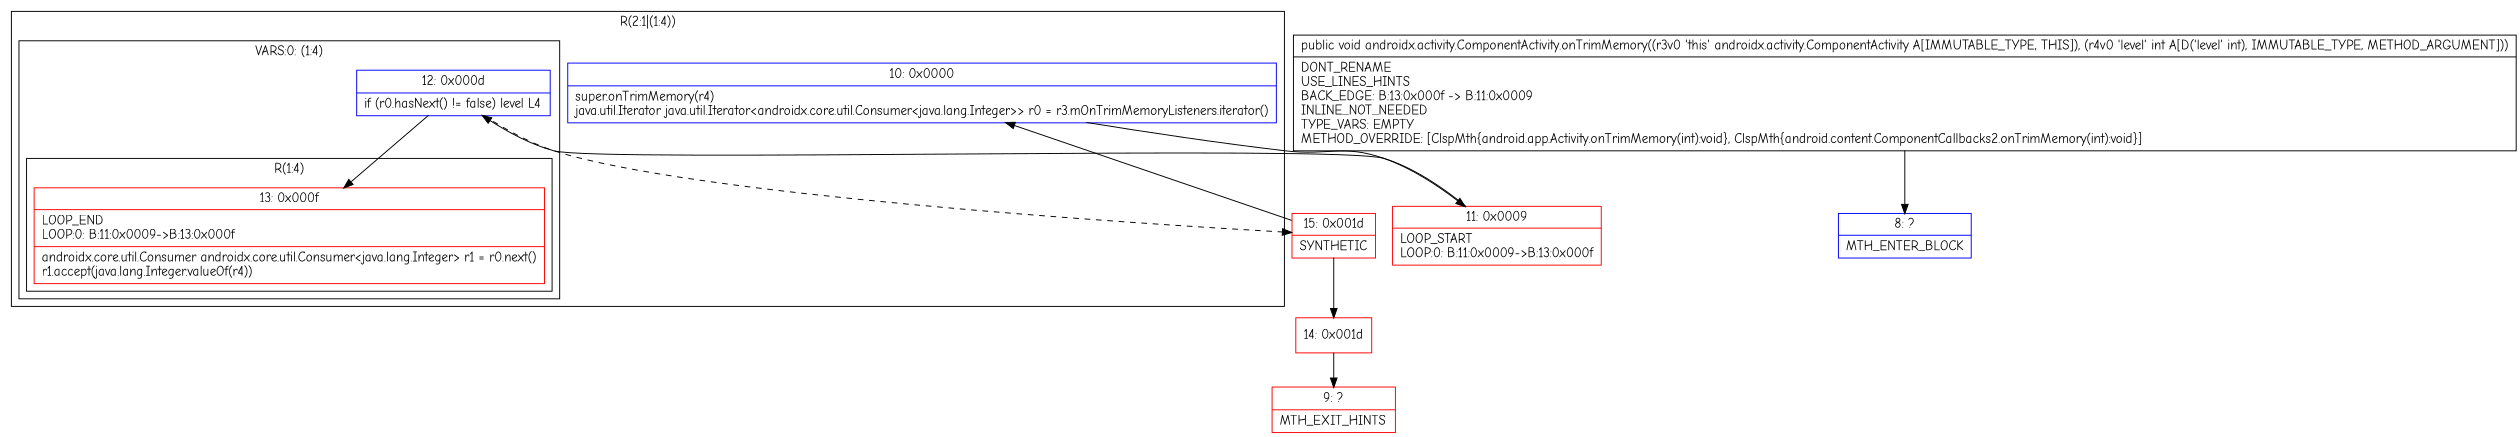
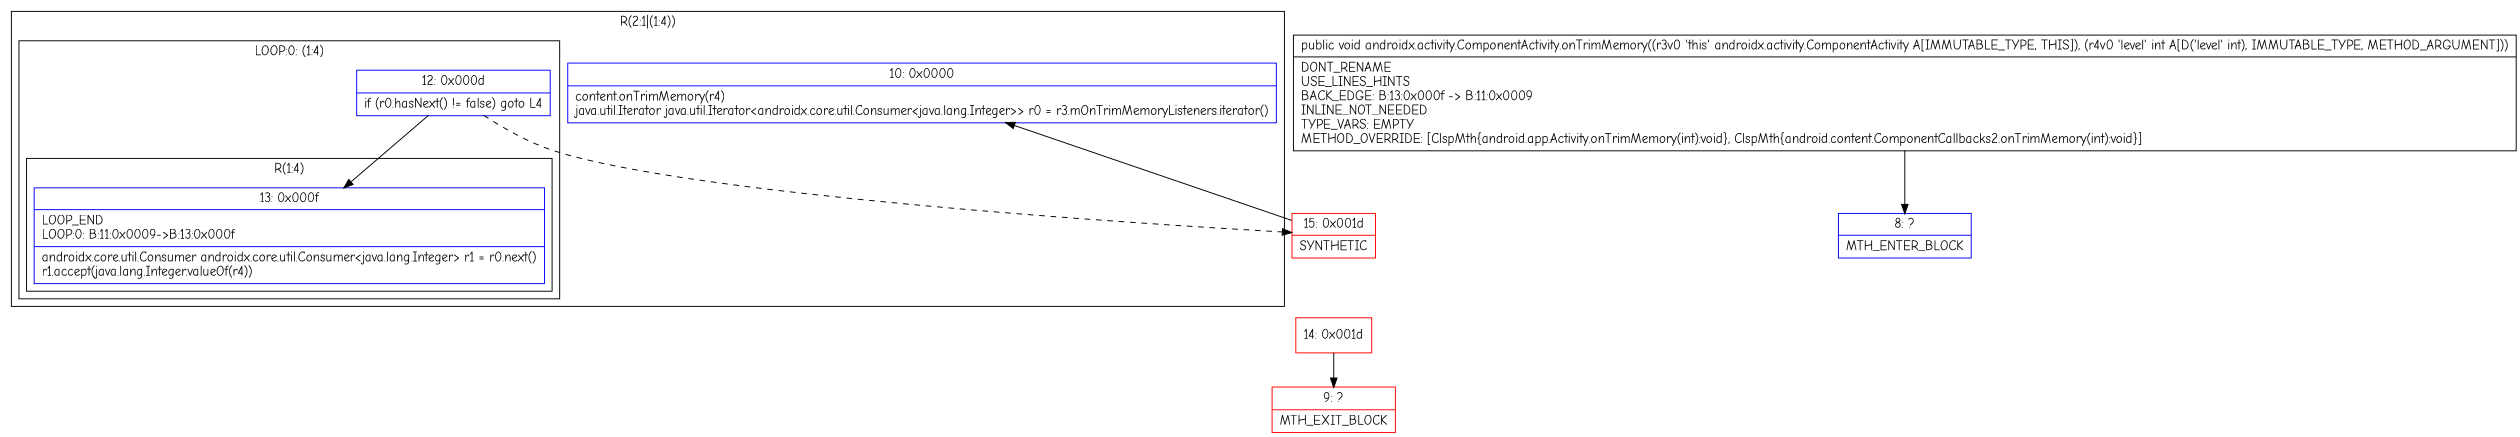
(289, 52) -> (289, 52)
(645, 97) -> (650, 97)
(453, 104) -> (453, 104)
(289, 236) -> (289, 236)
(1497, 236) -> none
(1334, 283) -> none
(1333, 421) -> (1334, 421)
